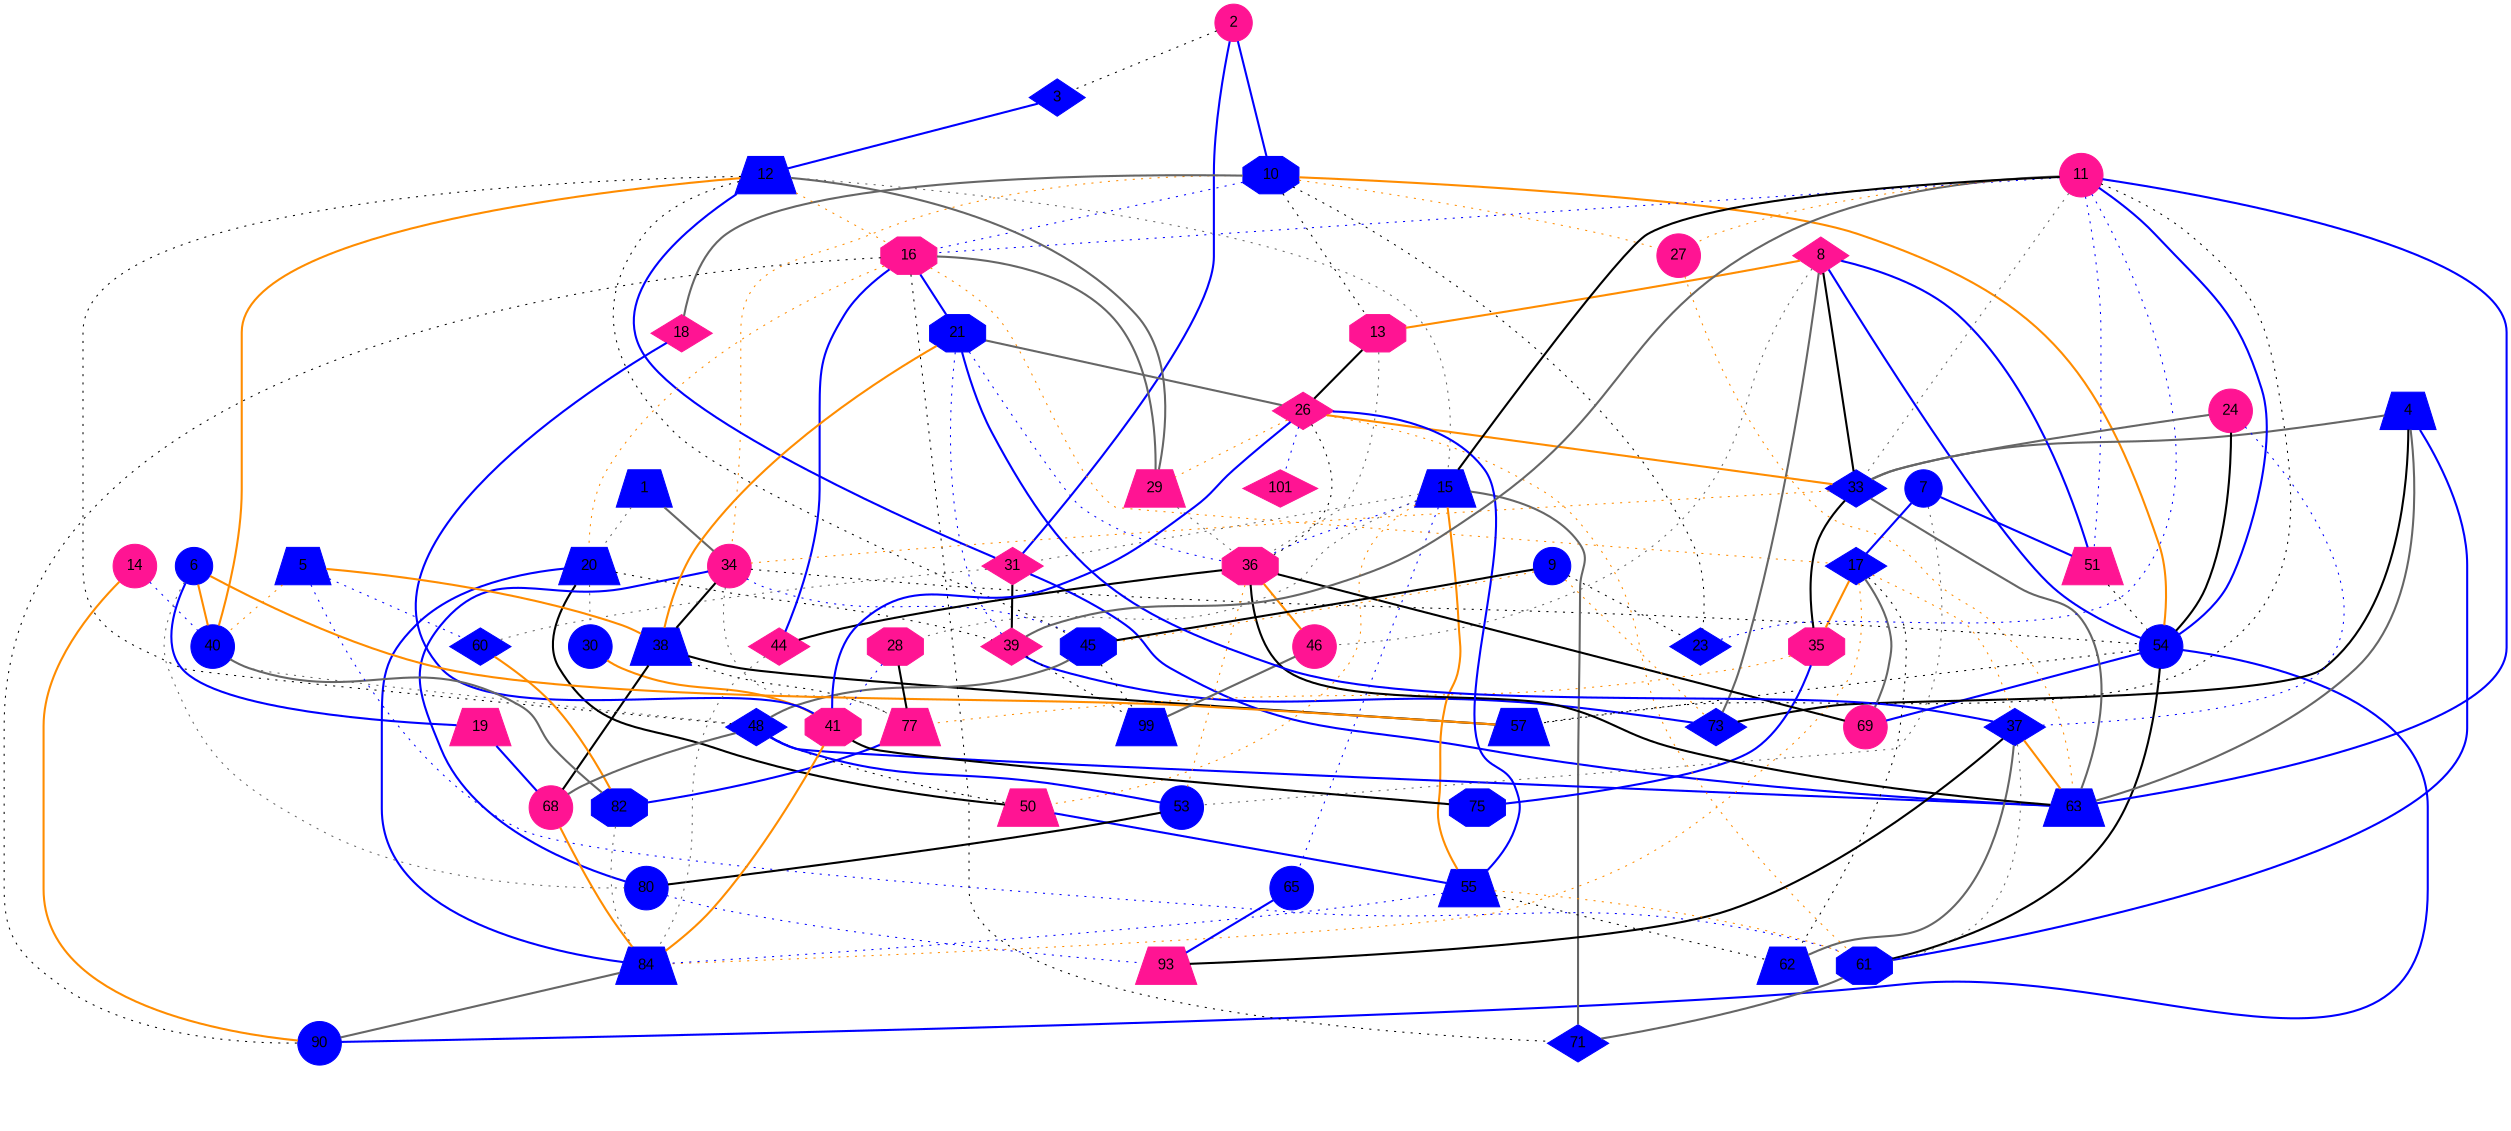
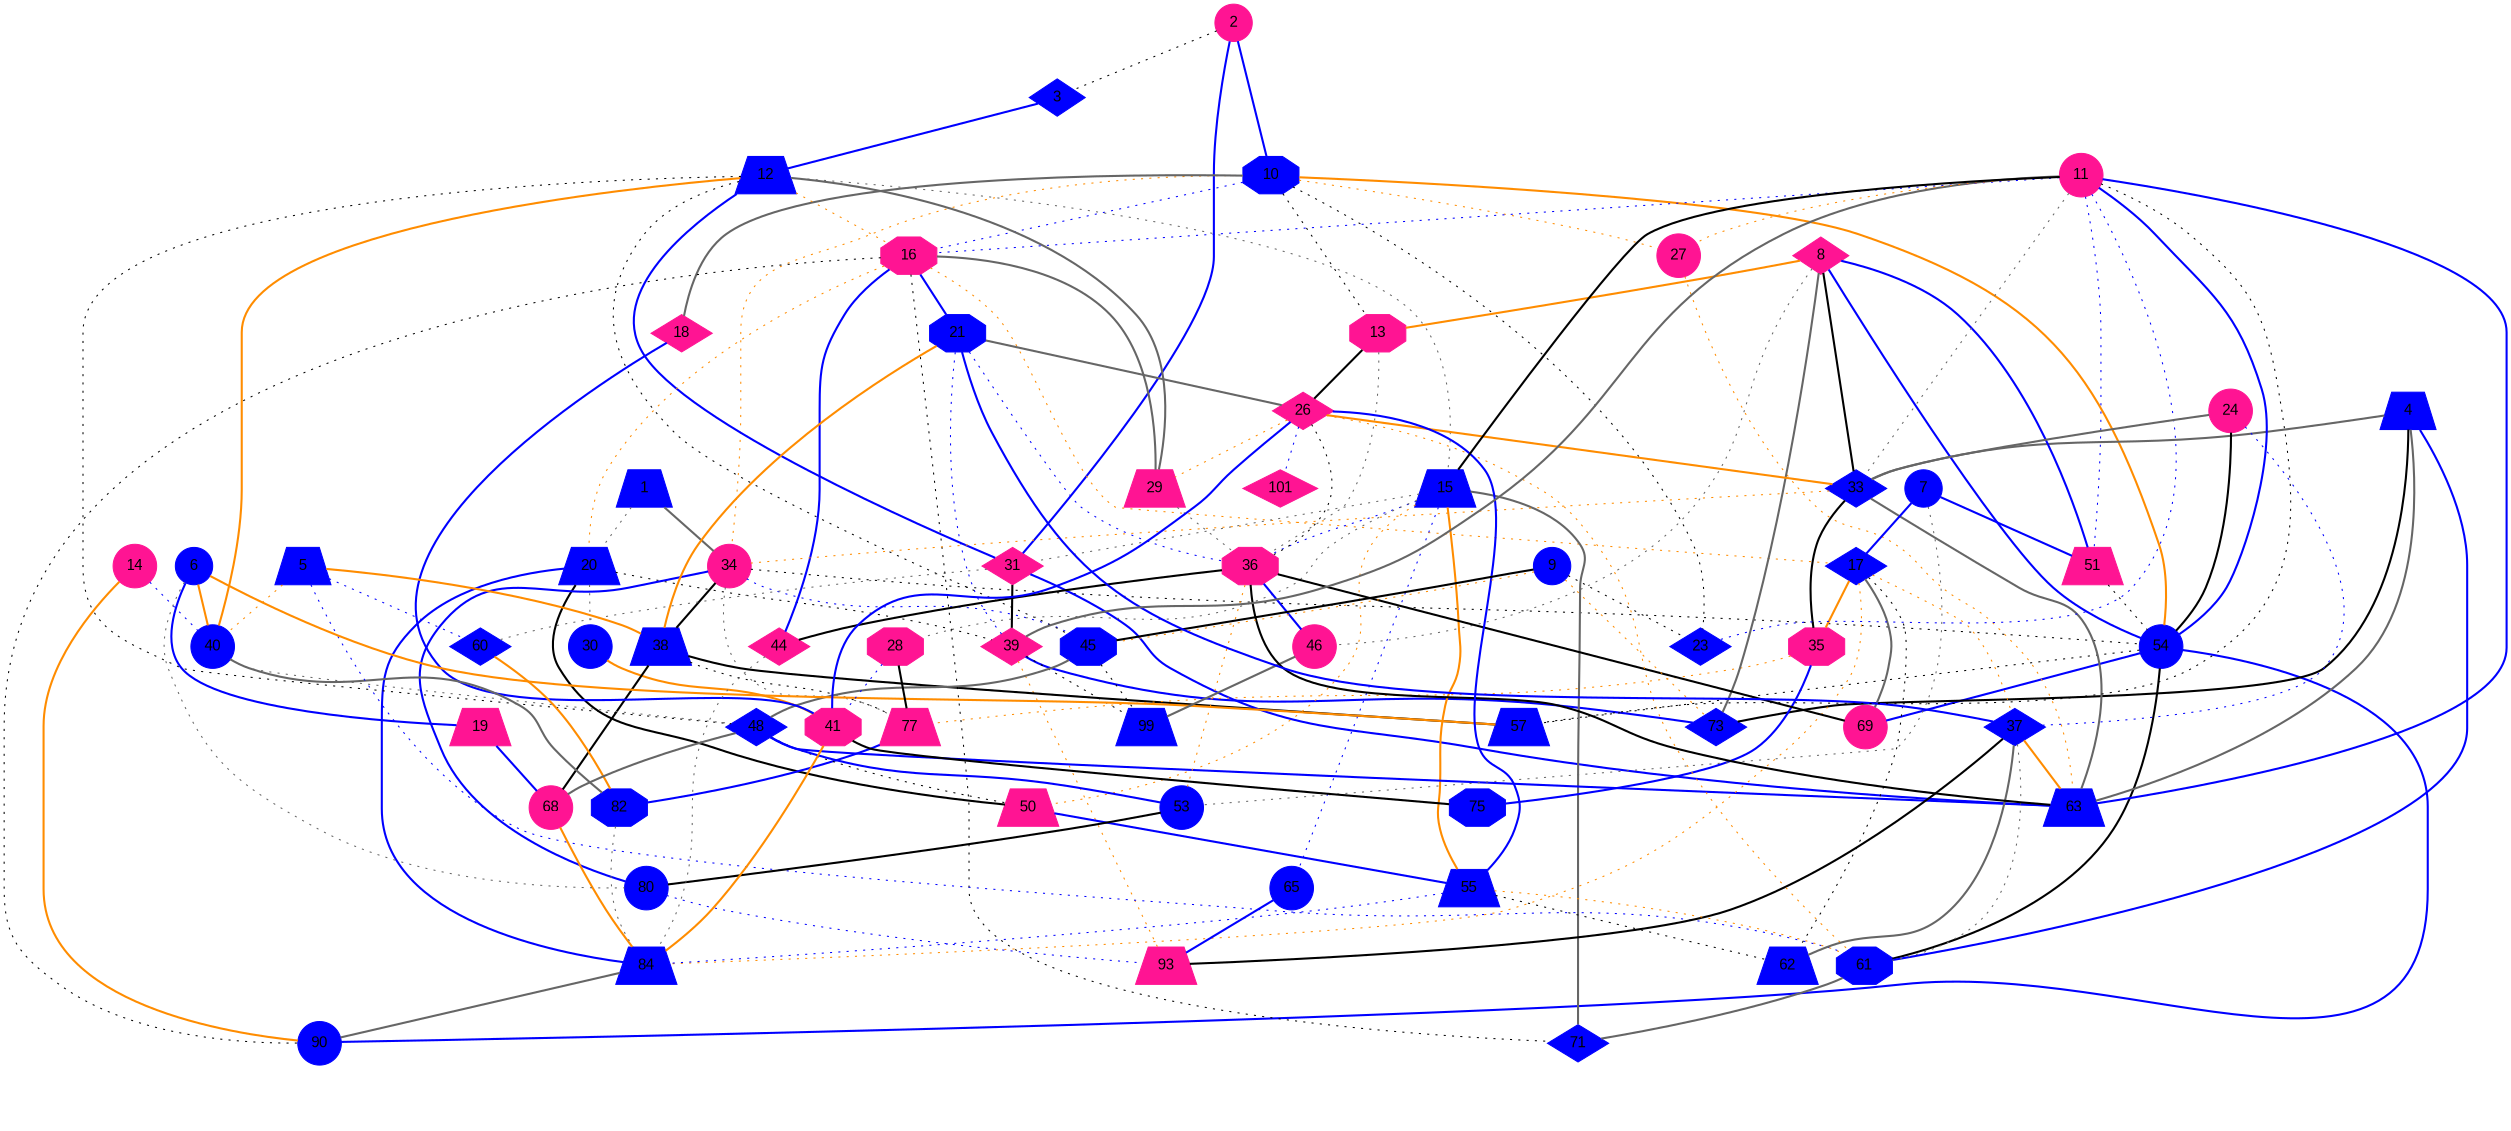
(1283, 607) -> (1283, 607)
none -> (1091, 811)
